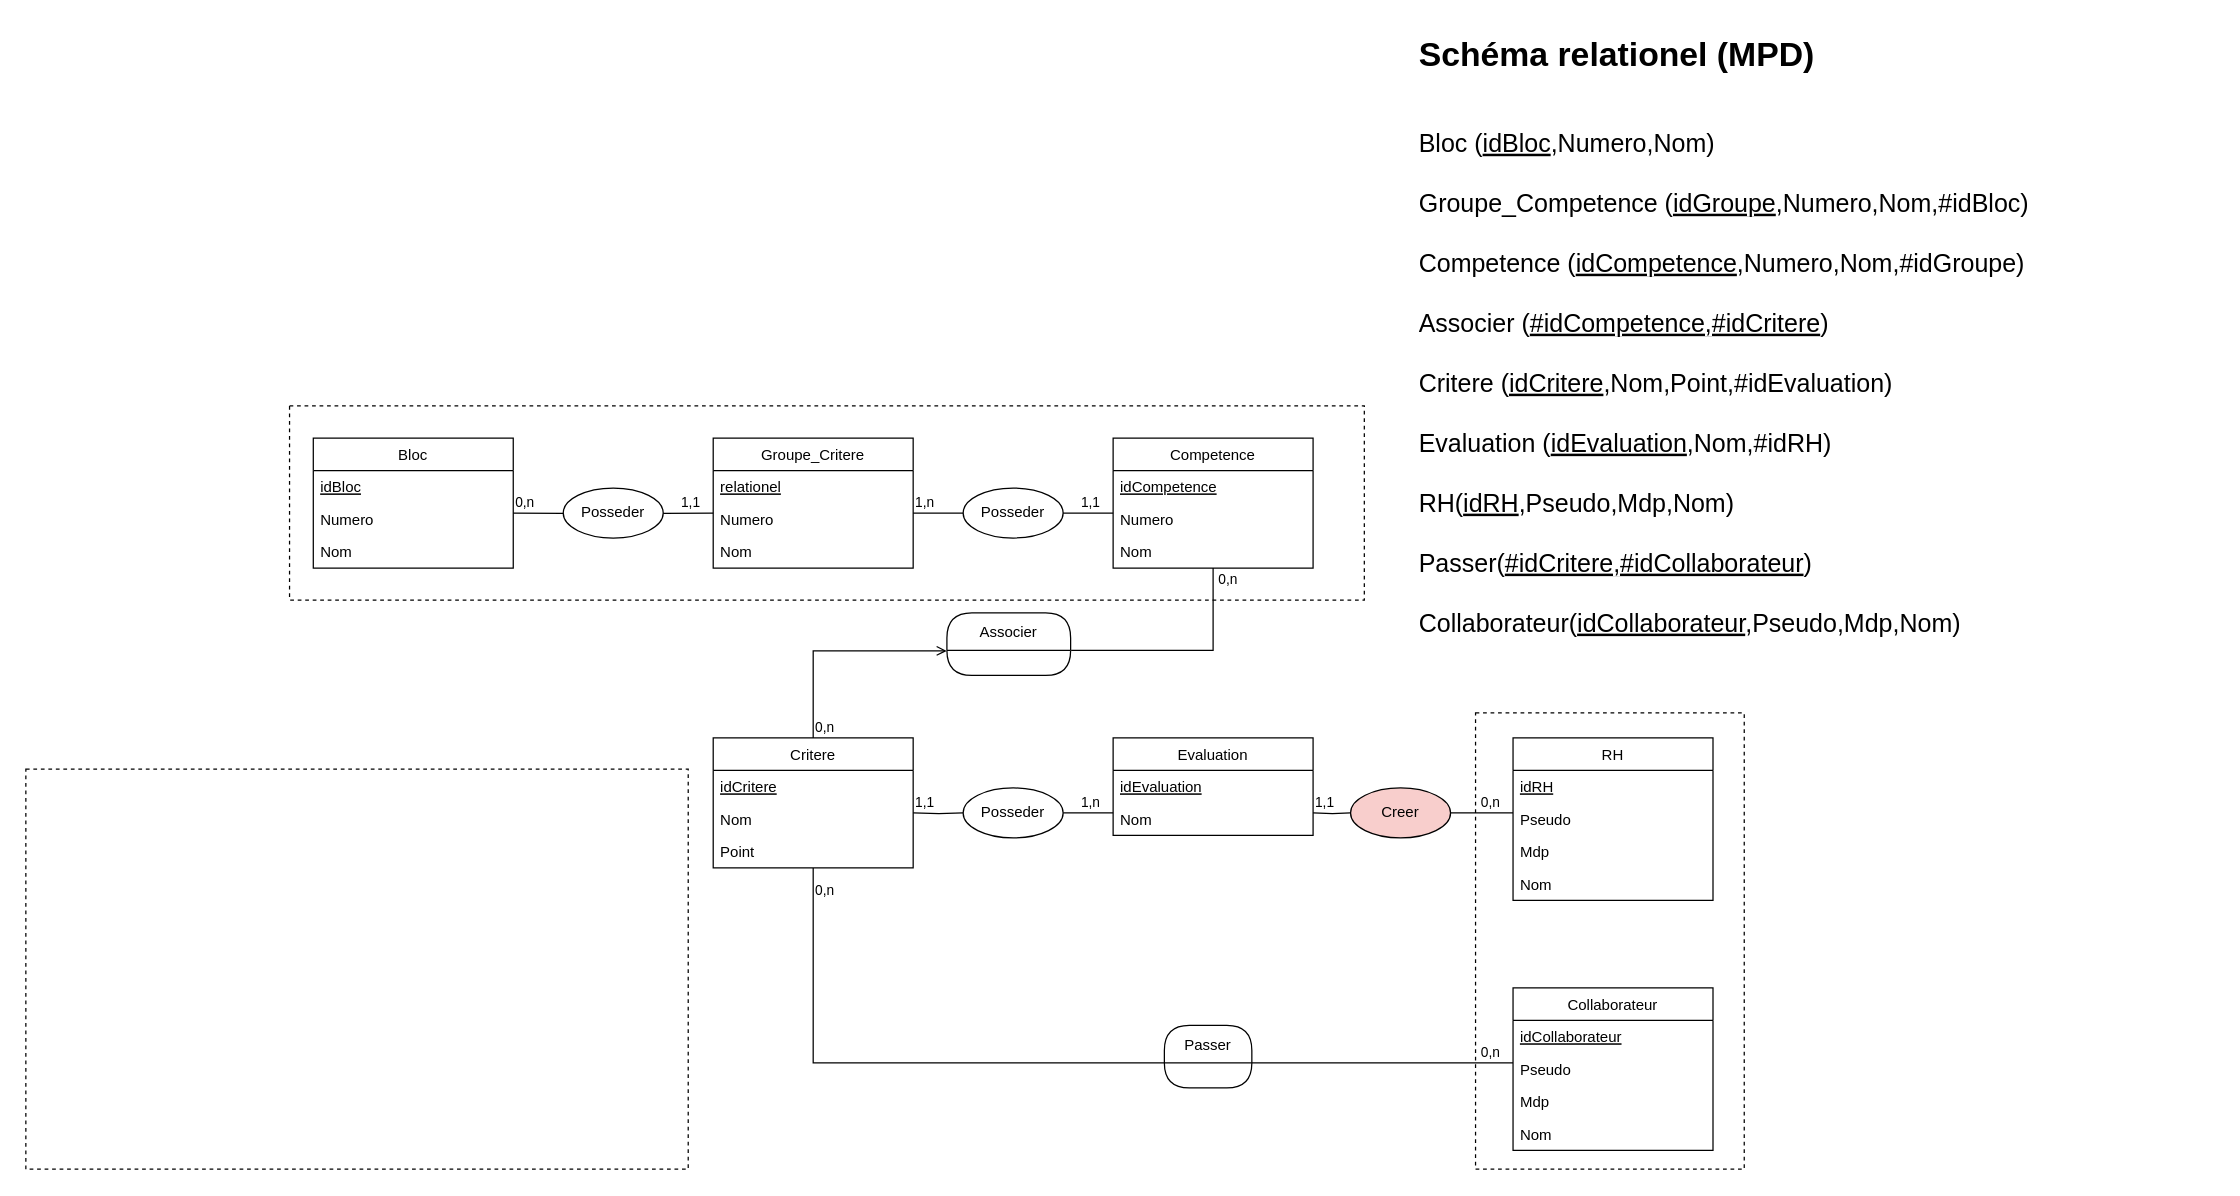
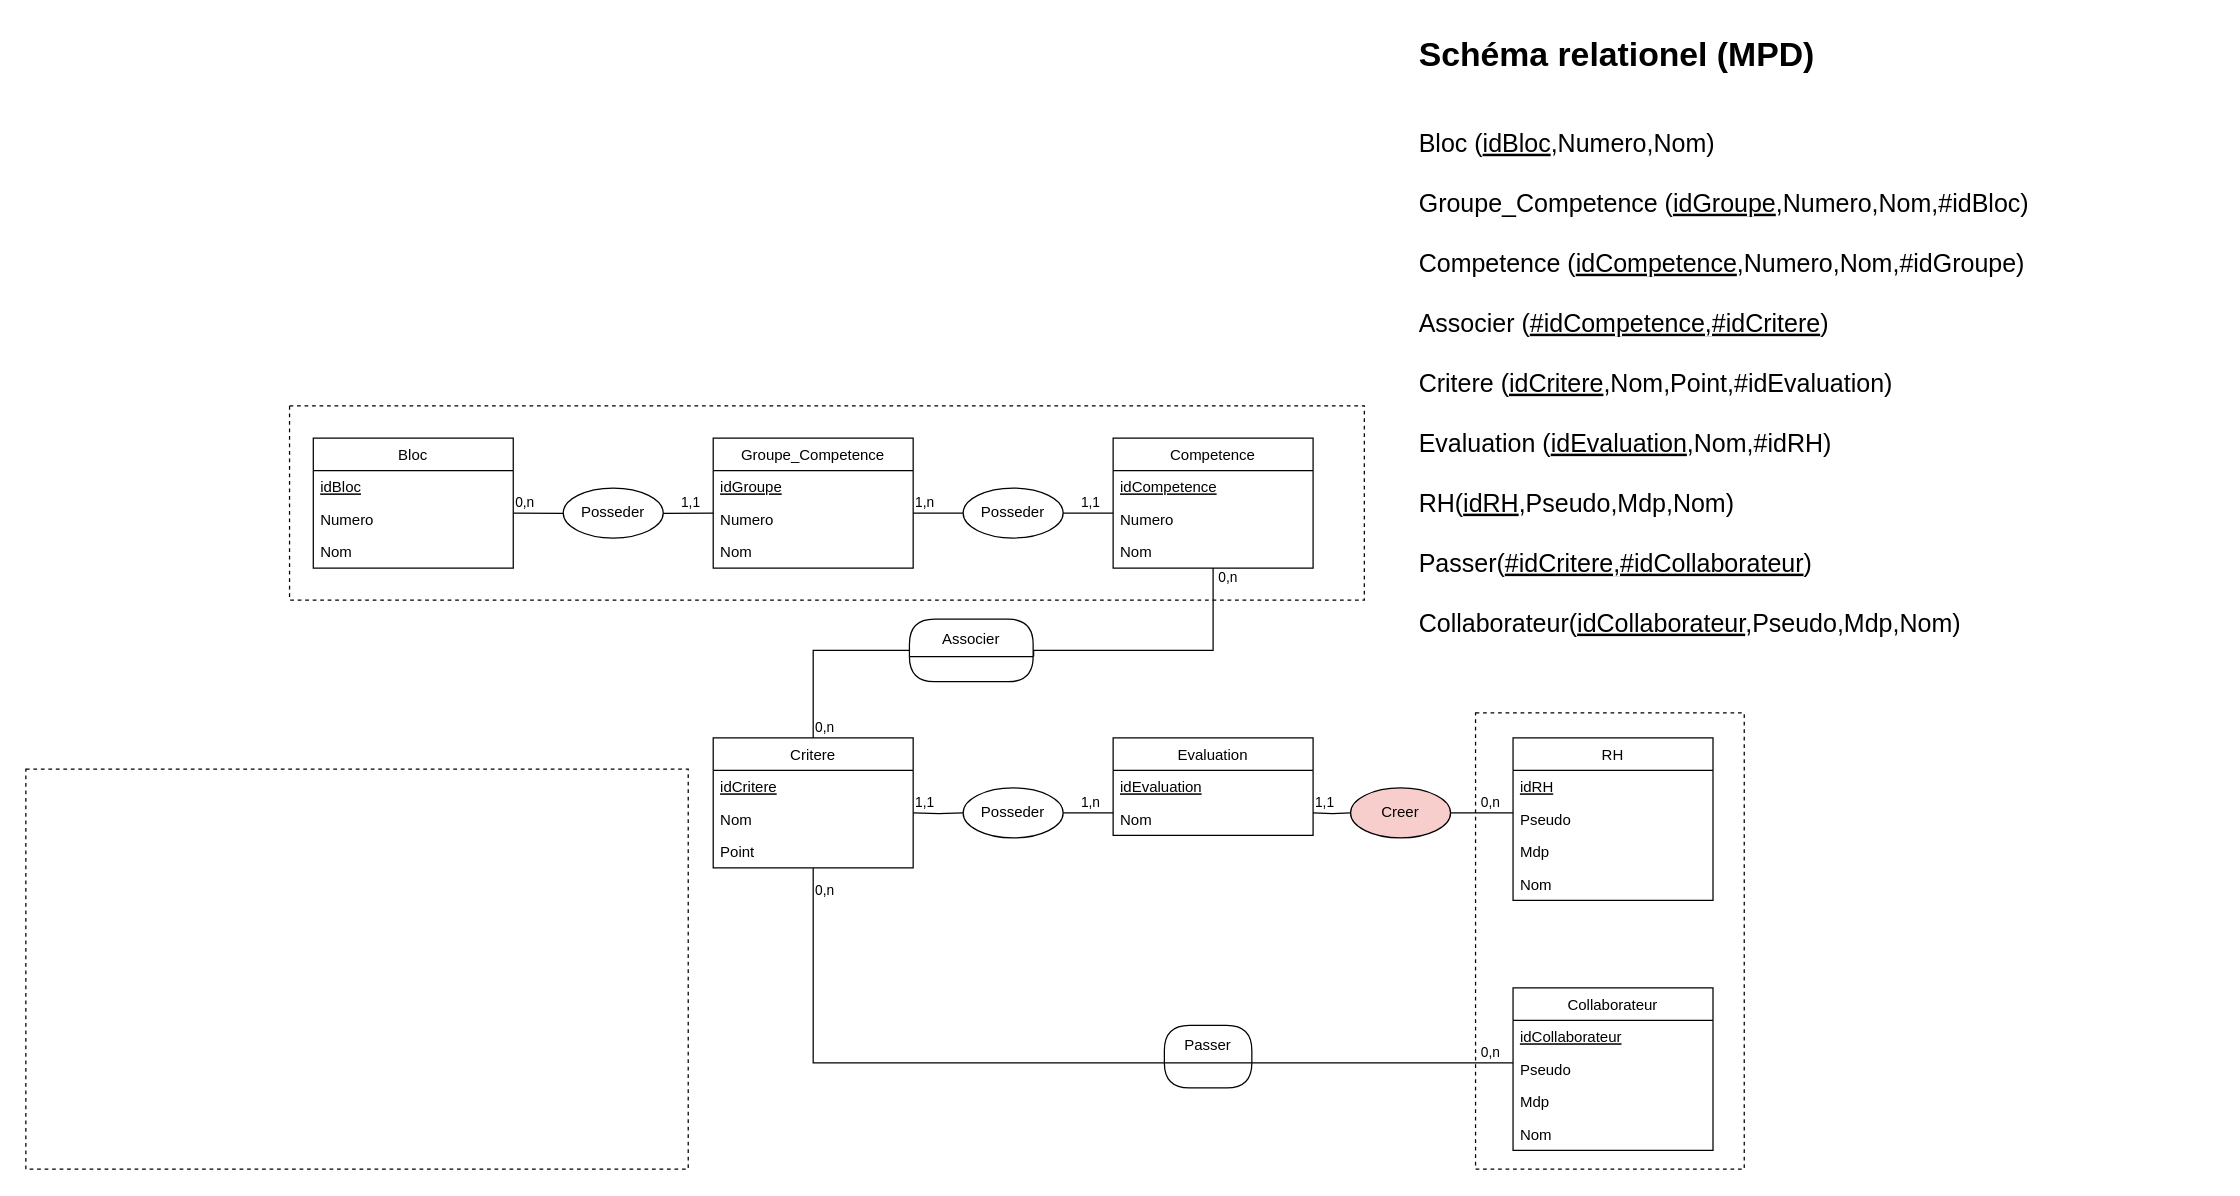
(813, 455) -> (813, 455)
(756, 488) -> (752, 488)
(1009, 644) -> (971, 651)
